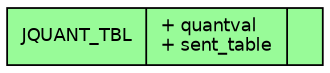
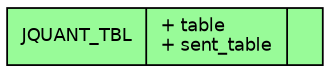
(210, 26) -> (193, 26)
